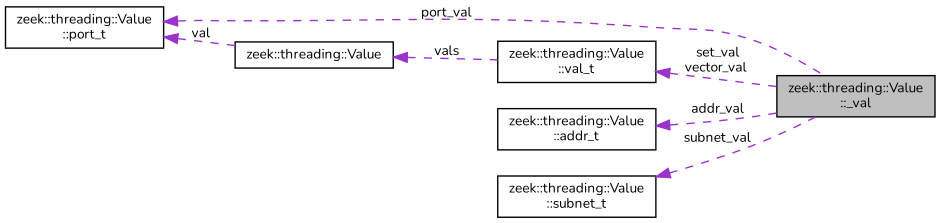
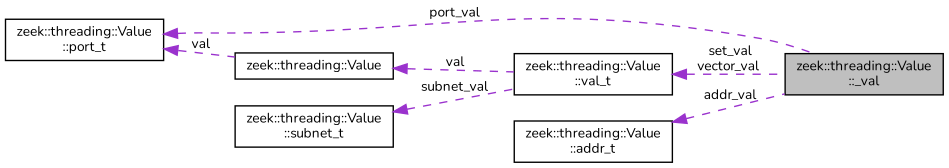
(446, 52) -> (454, 63)
(744, 149) -> (460, 99)
